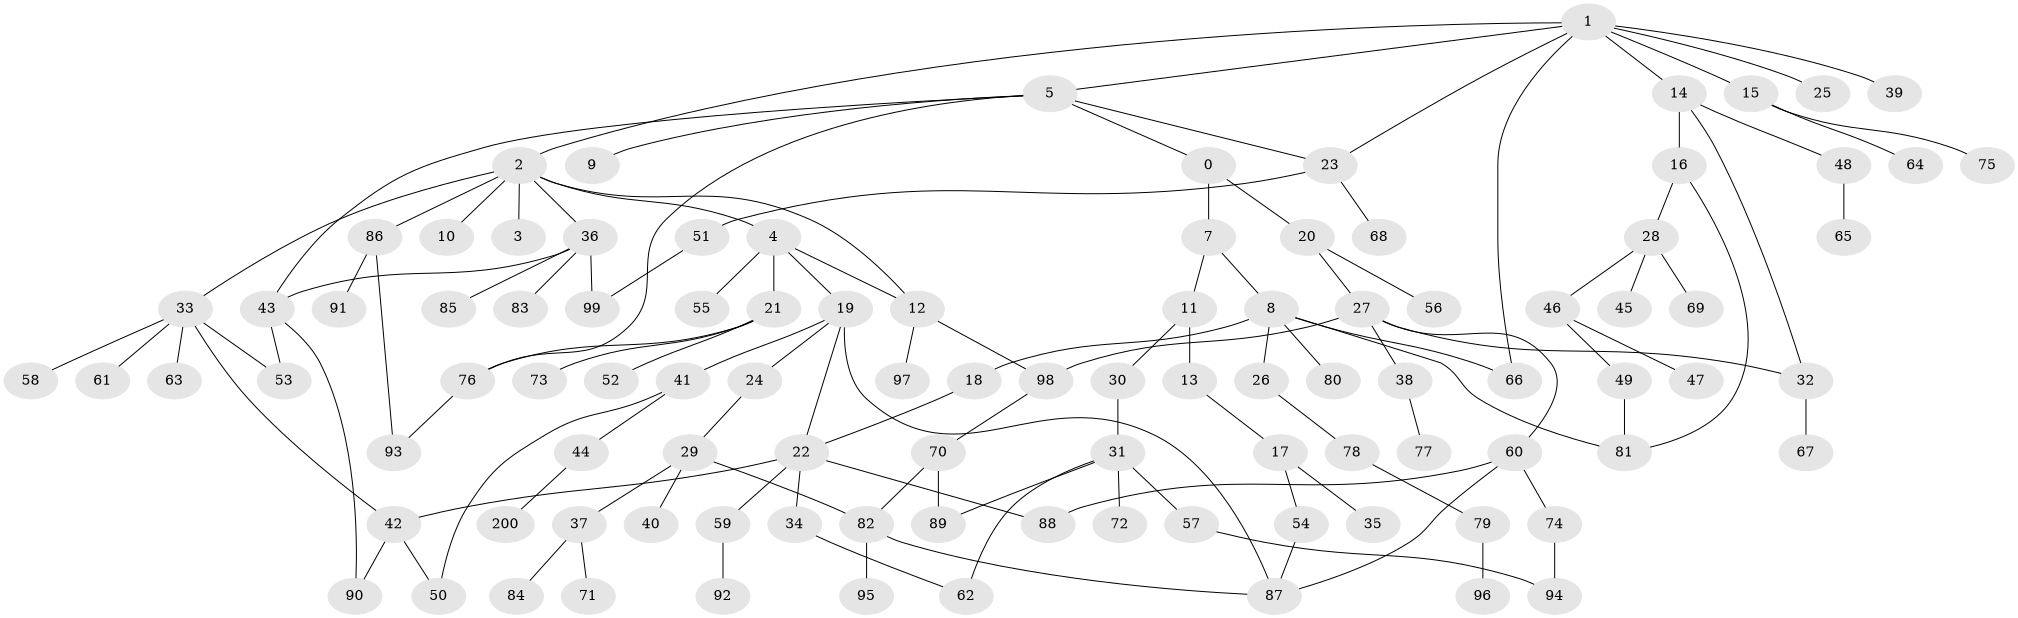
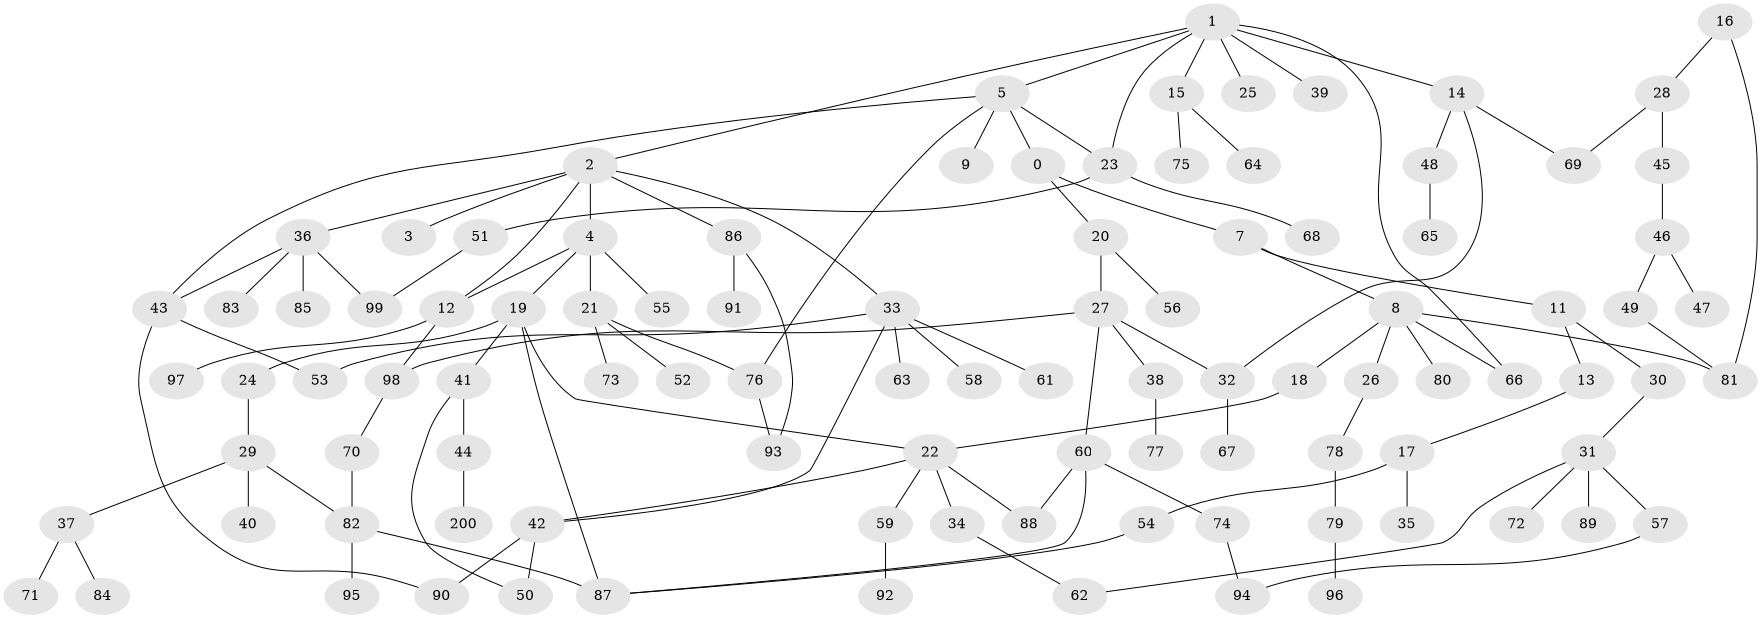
(1679, 130) -> (1515, 130)
(447, 237) -> none
(1602, 273) -> (1662, 202)
(938, 486) -> none
